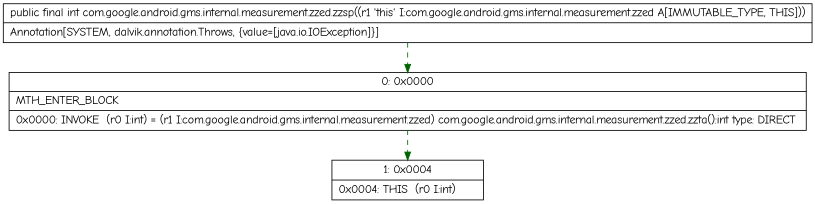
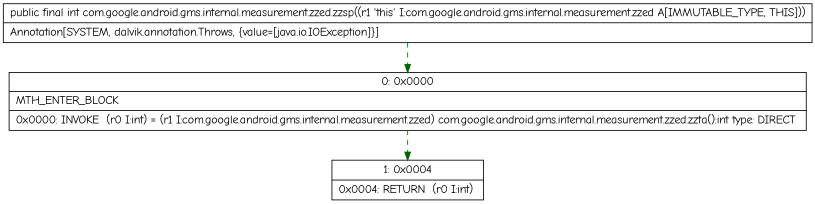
(399, 190) -> (408, 190)
